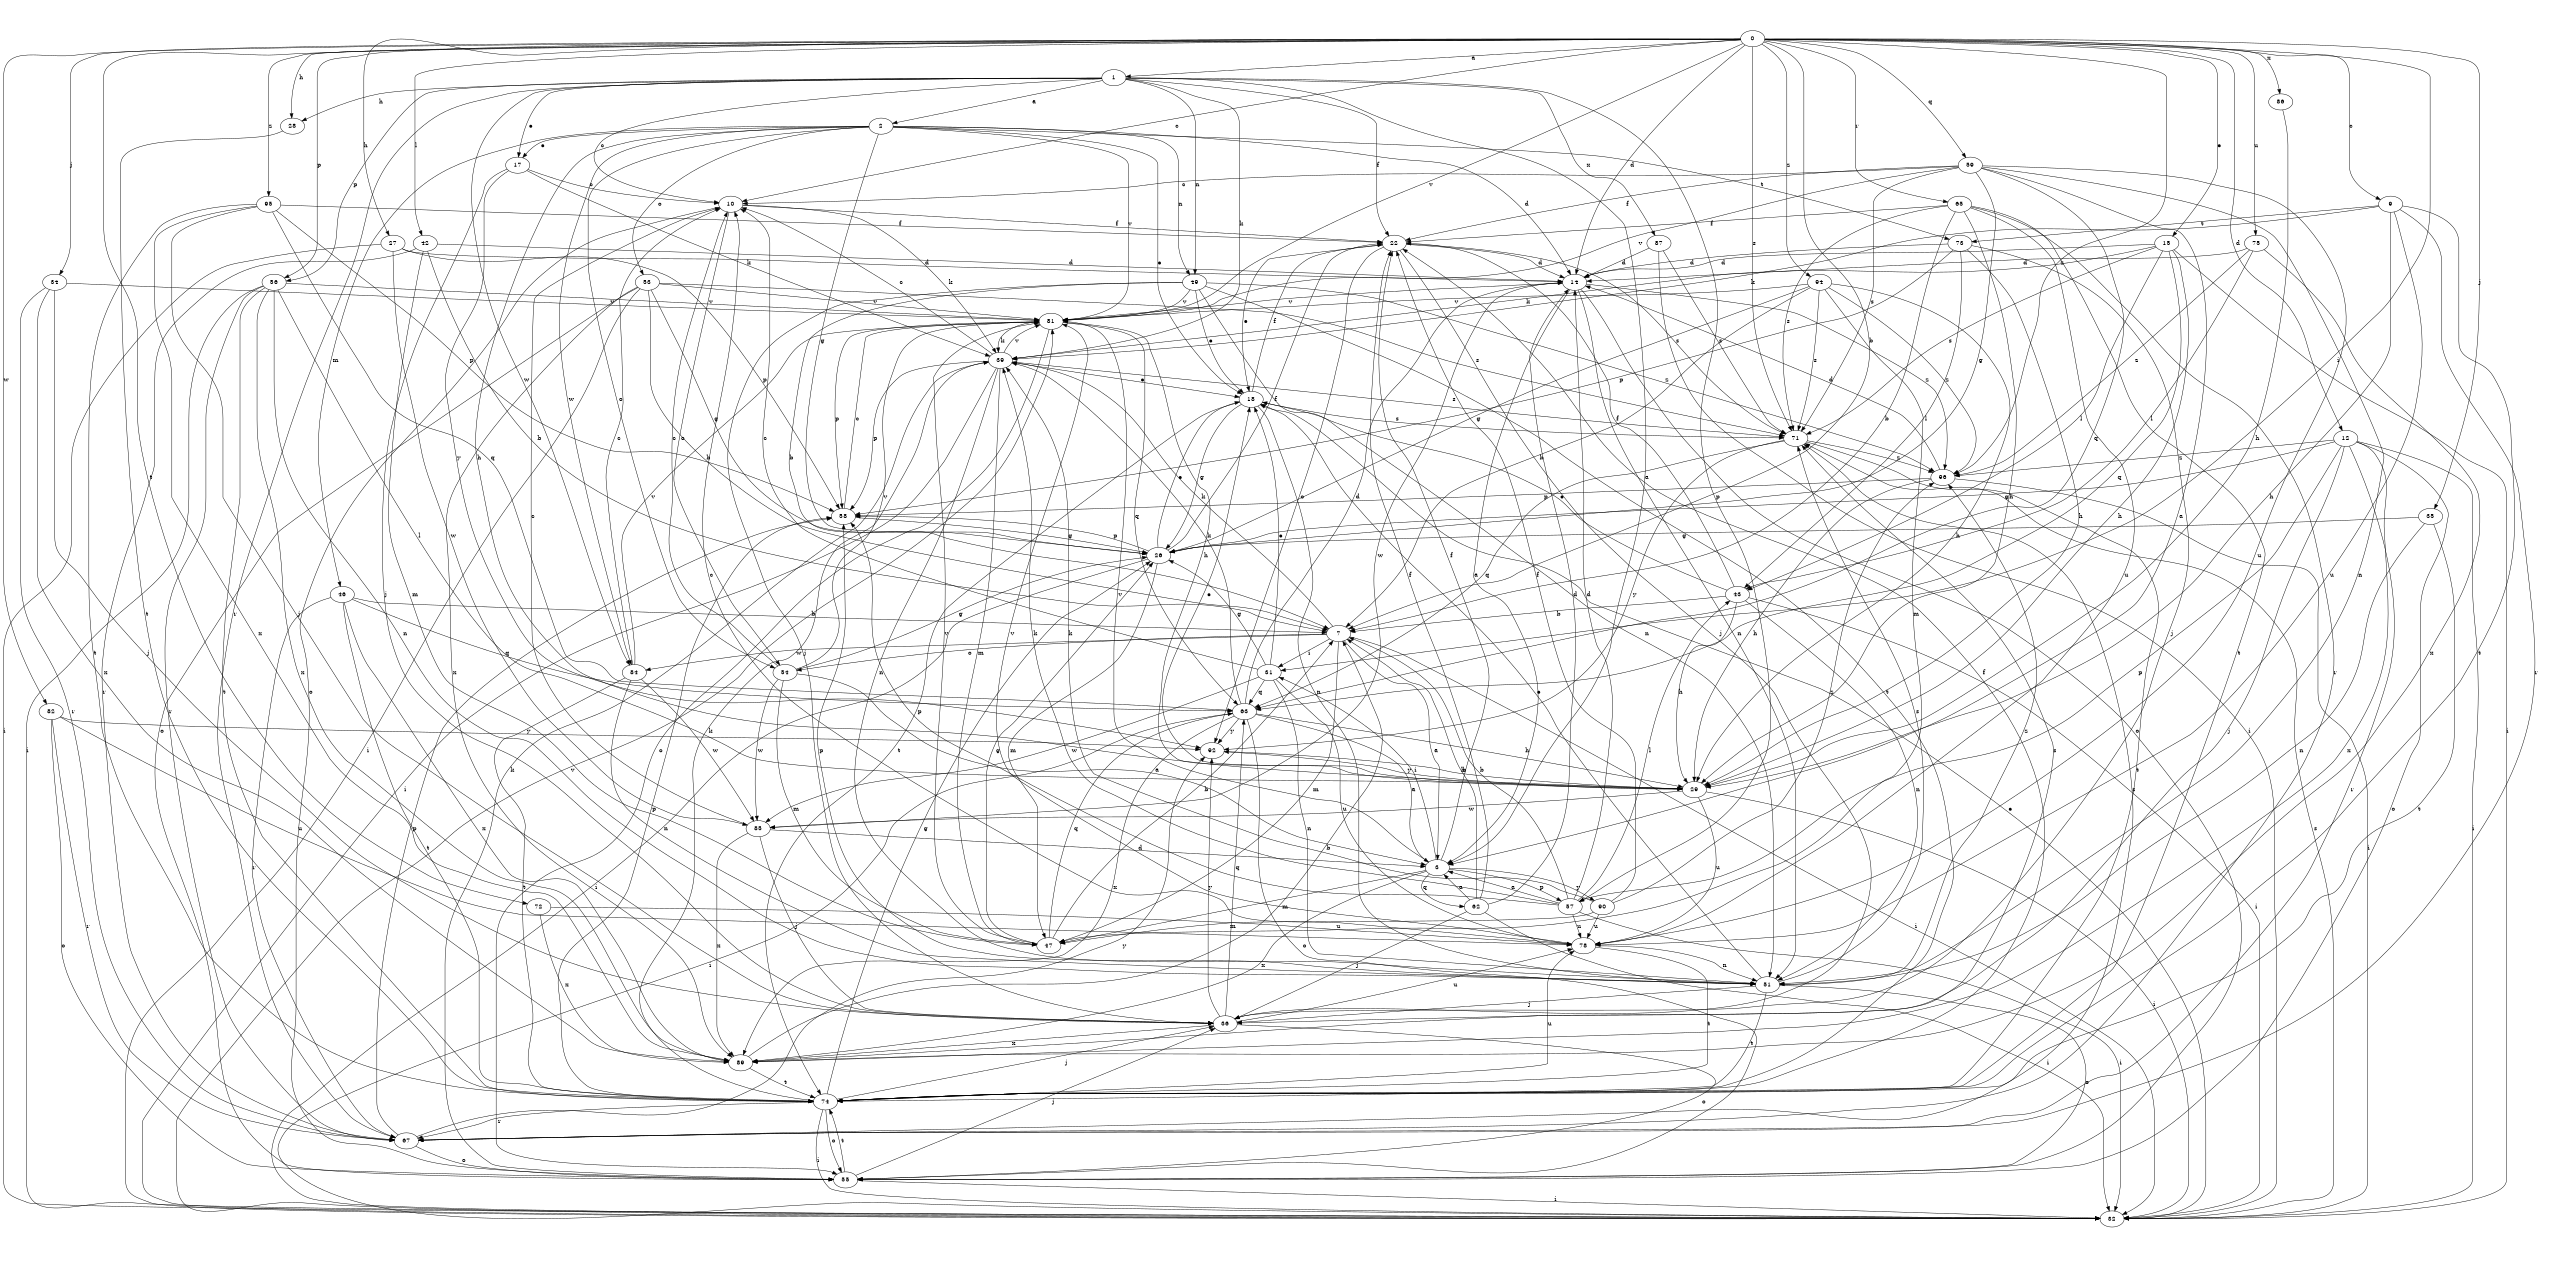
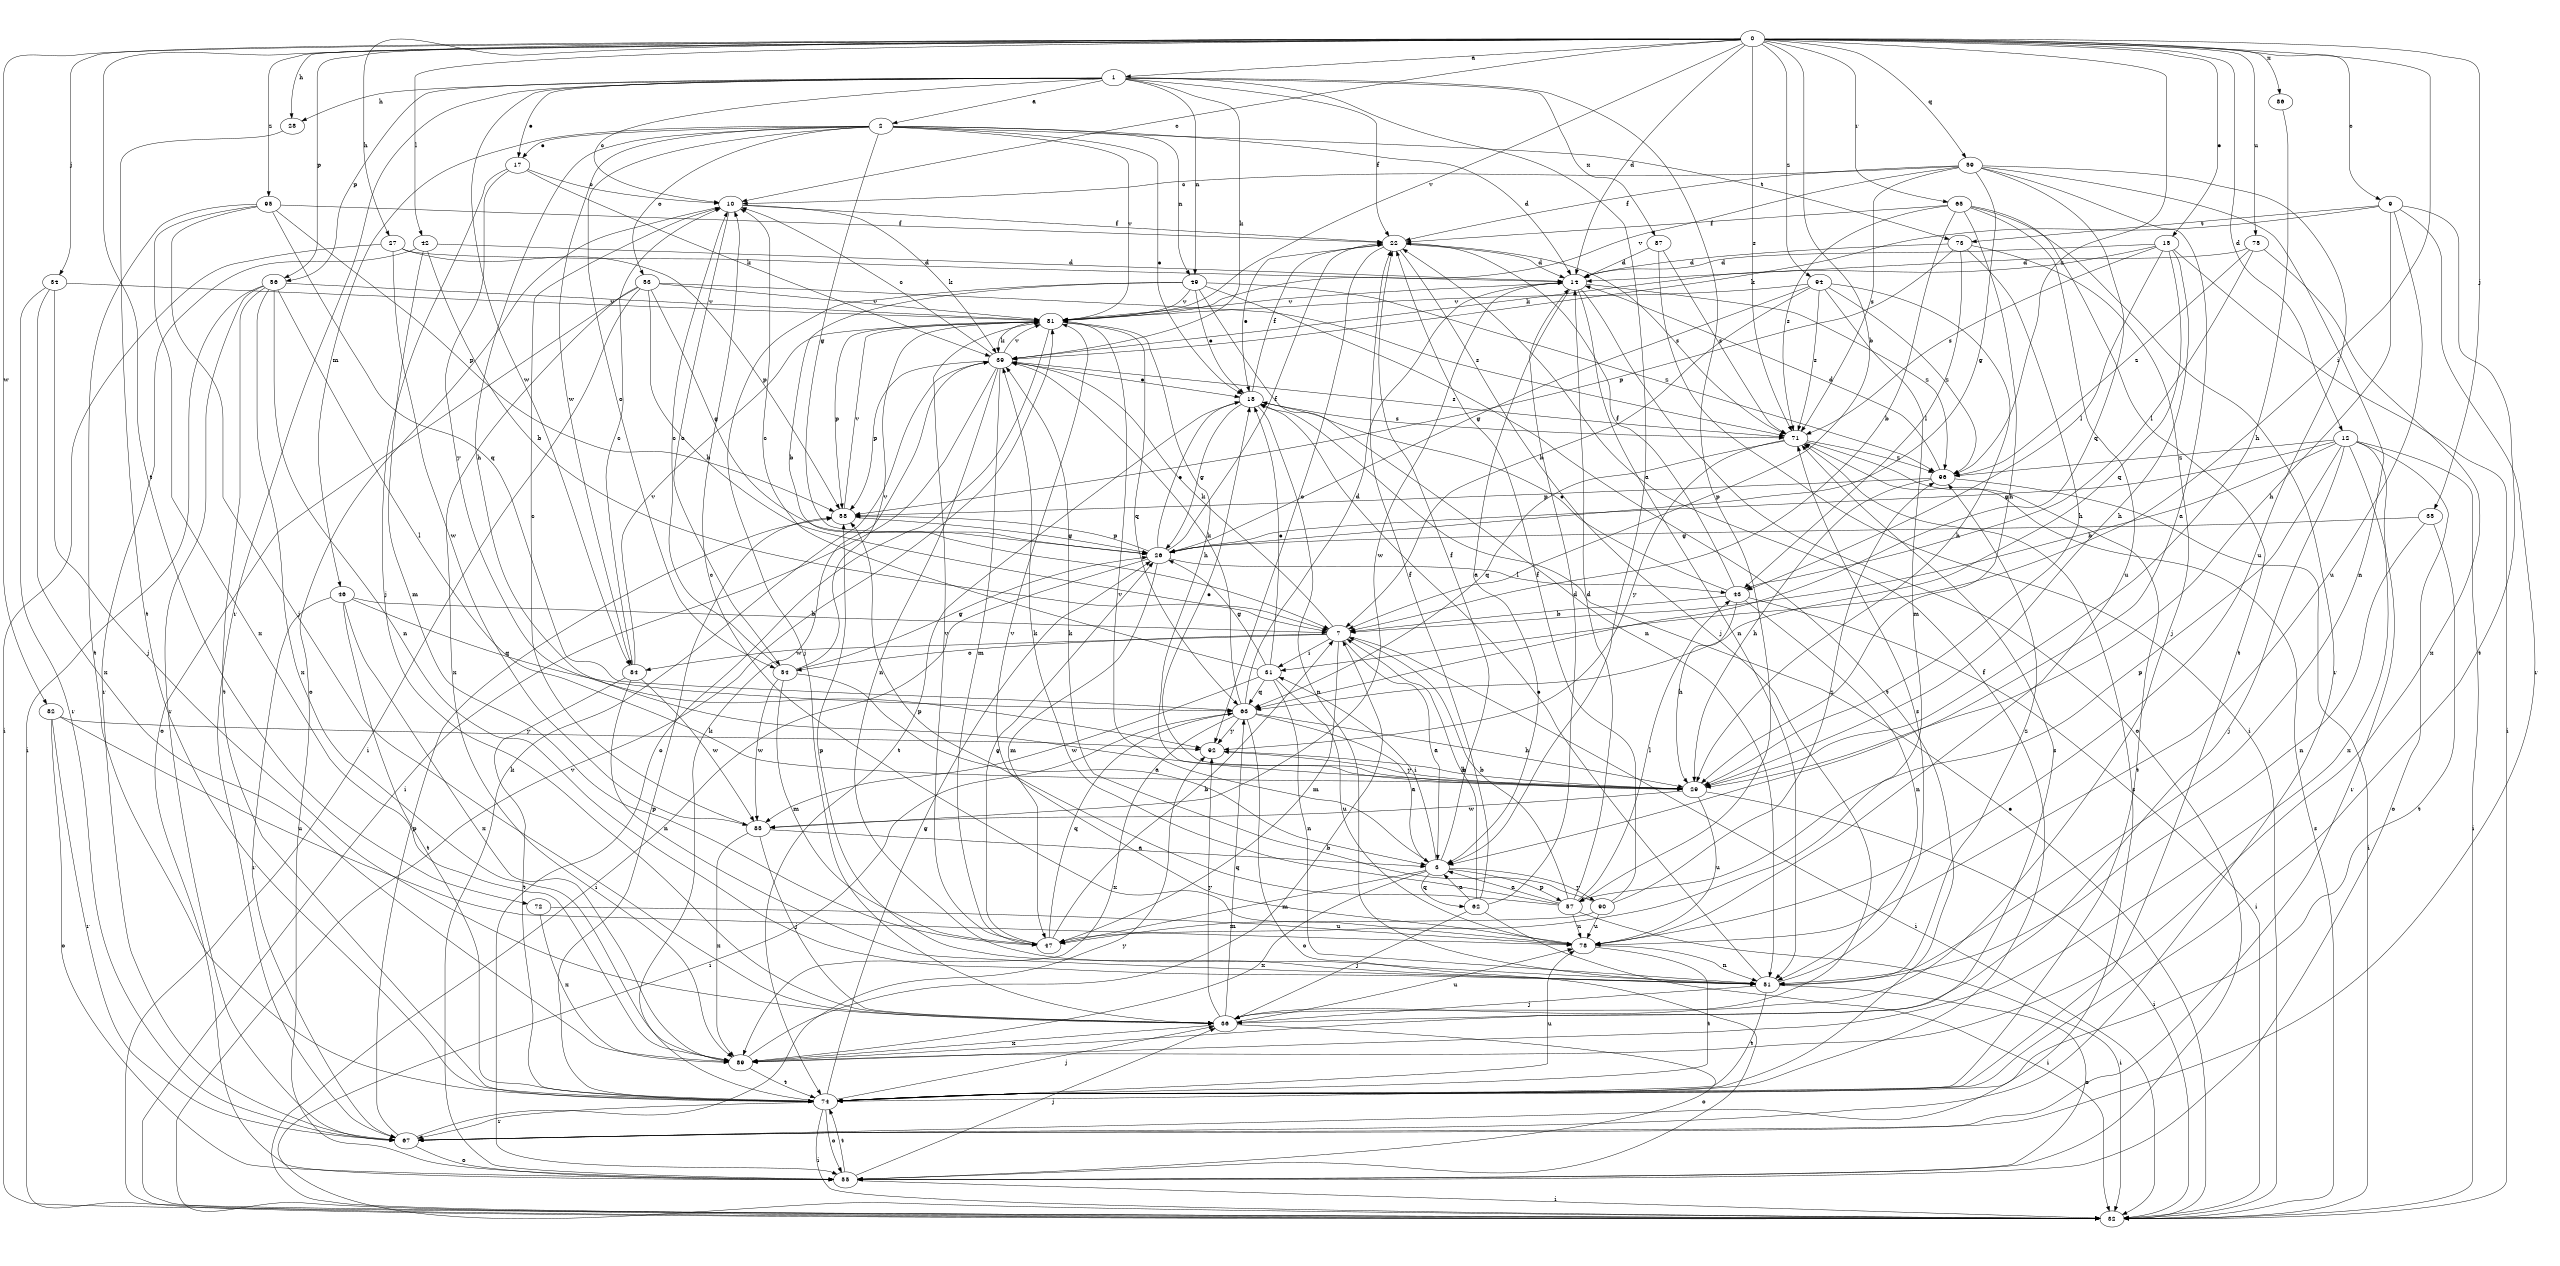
(858, 419) -> (858, 419)
none -> (1446, 568)
none -> (1831, 591)
(1141, 848) -> (1141, 848)
